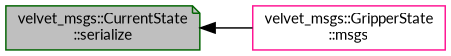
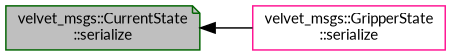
(349, 28) -> (349, 28)
